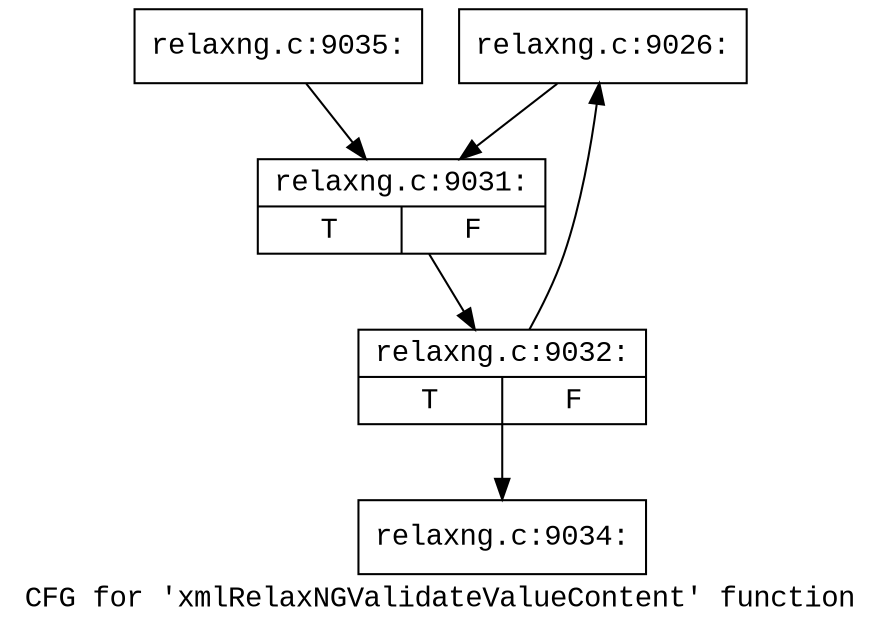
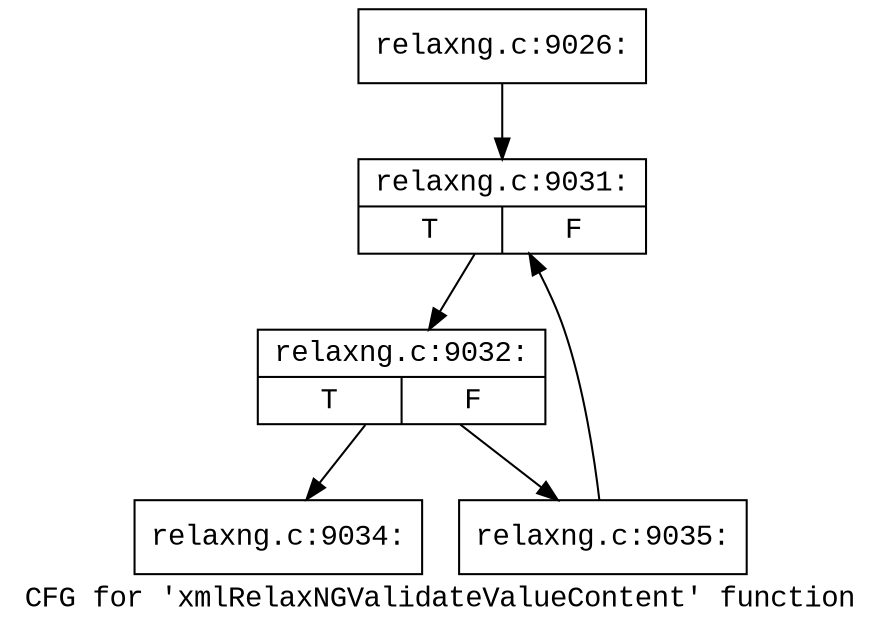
(574, 220) -> (501, 456)
